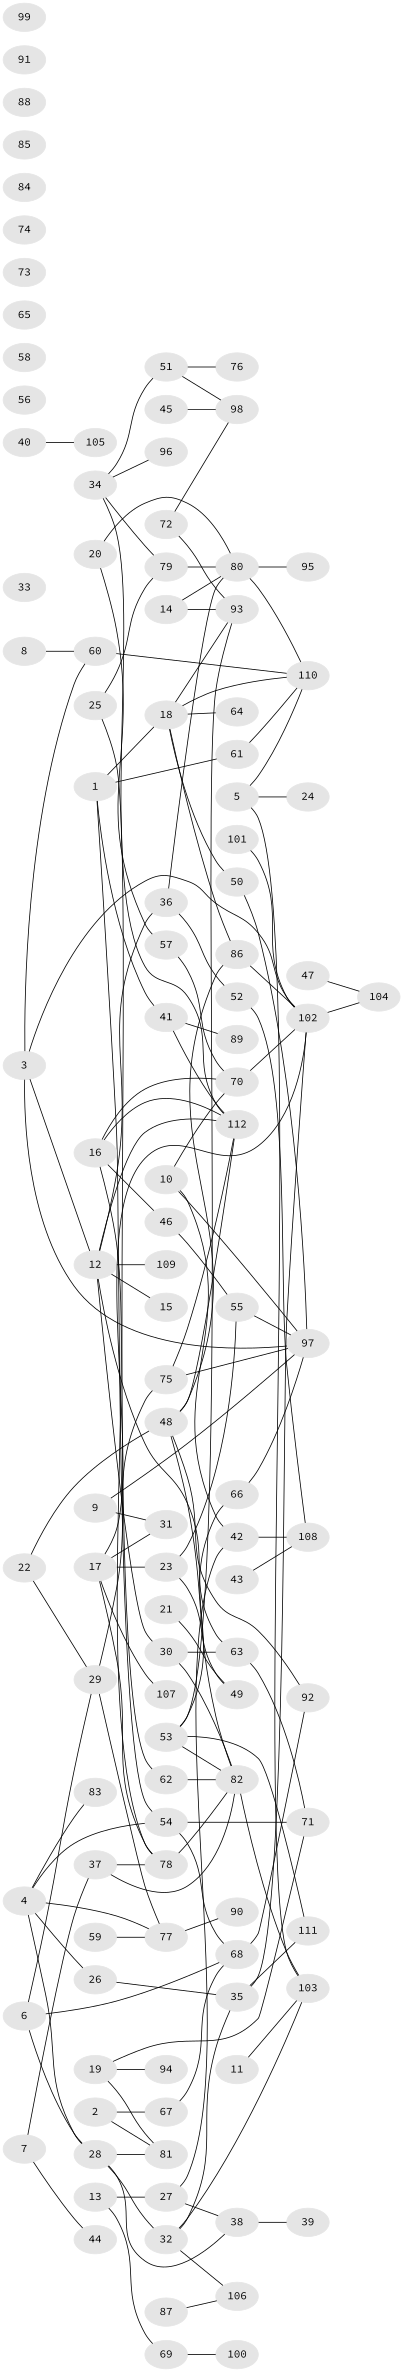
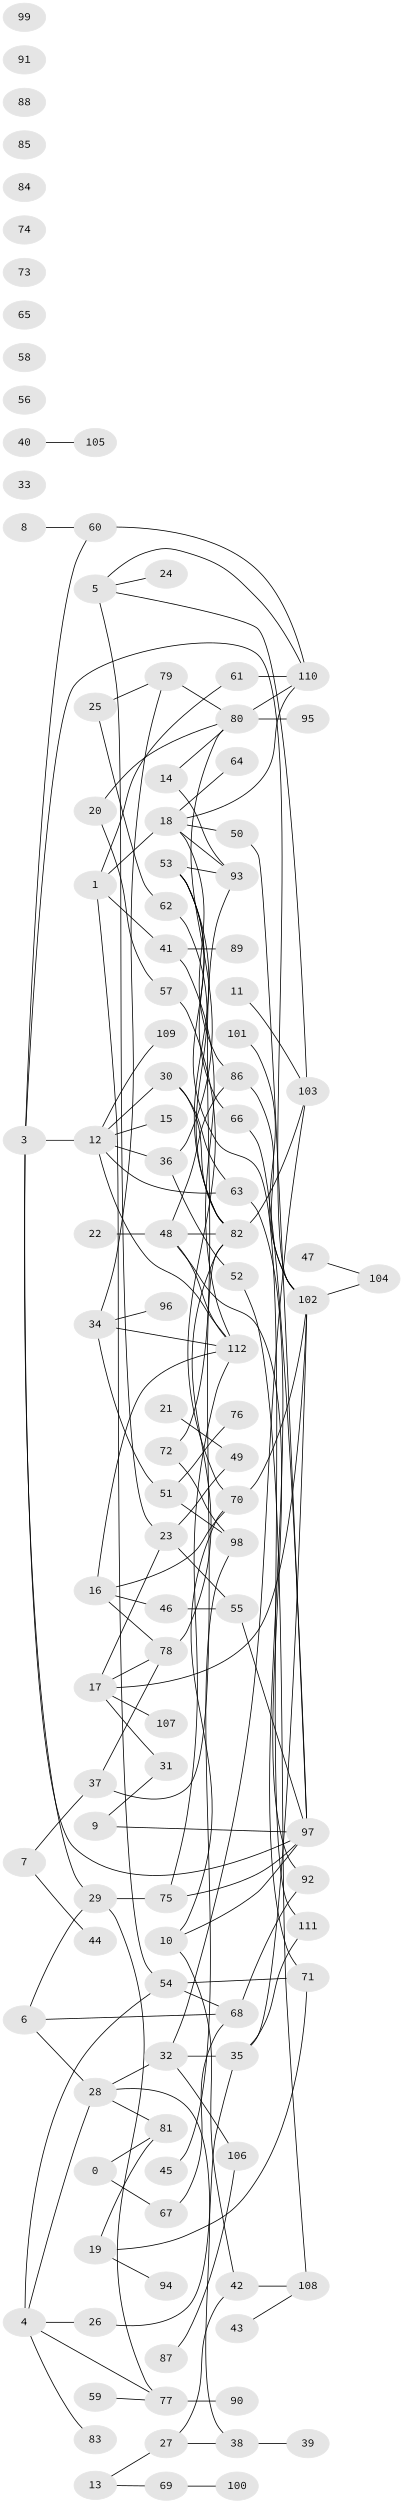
none -> (121, 1065)
(60, 1624) -> (30, 1524)
(95, 2112) -> (95, 2171)
